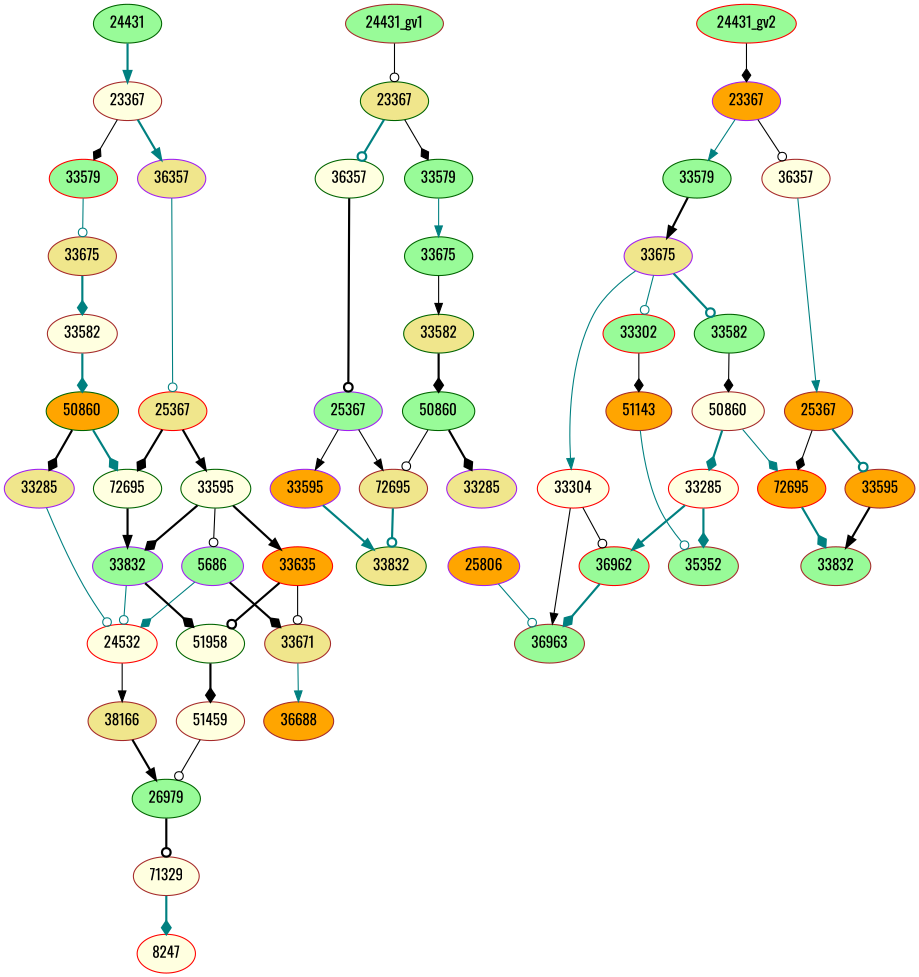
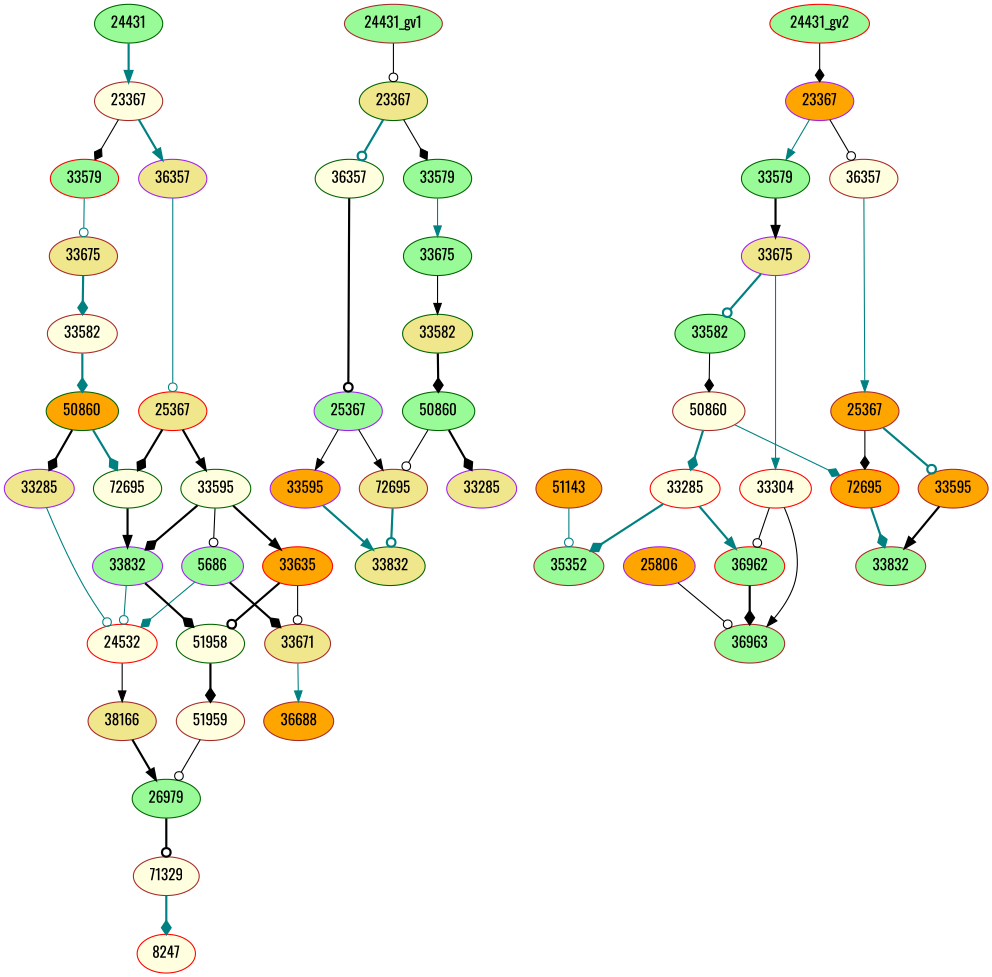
(639, 334) -> none
(586, 600) -> (750, 599)
(514, 602) -> (701, 602)
(210, 721) -> (210, 721)
